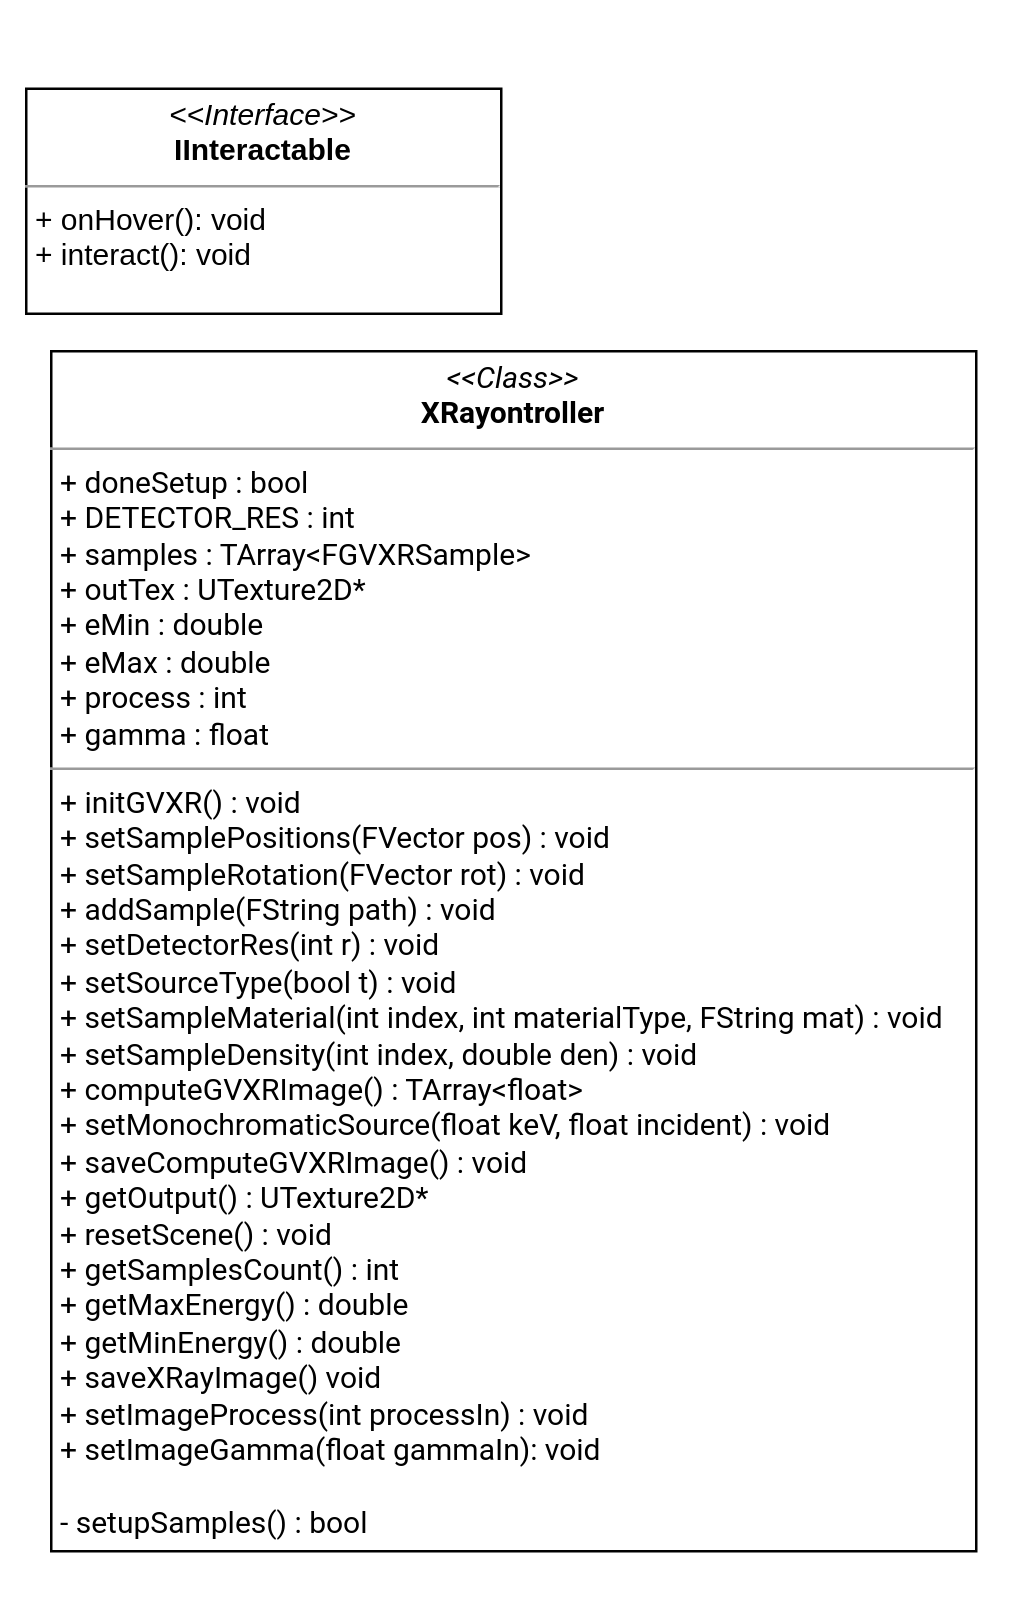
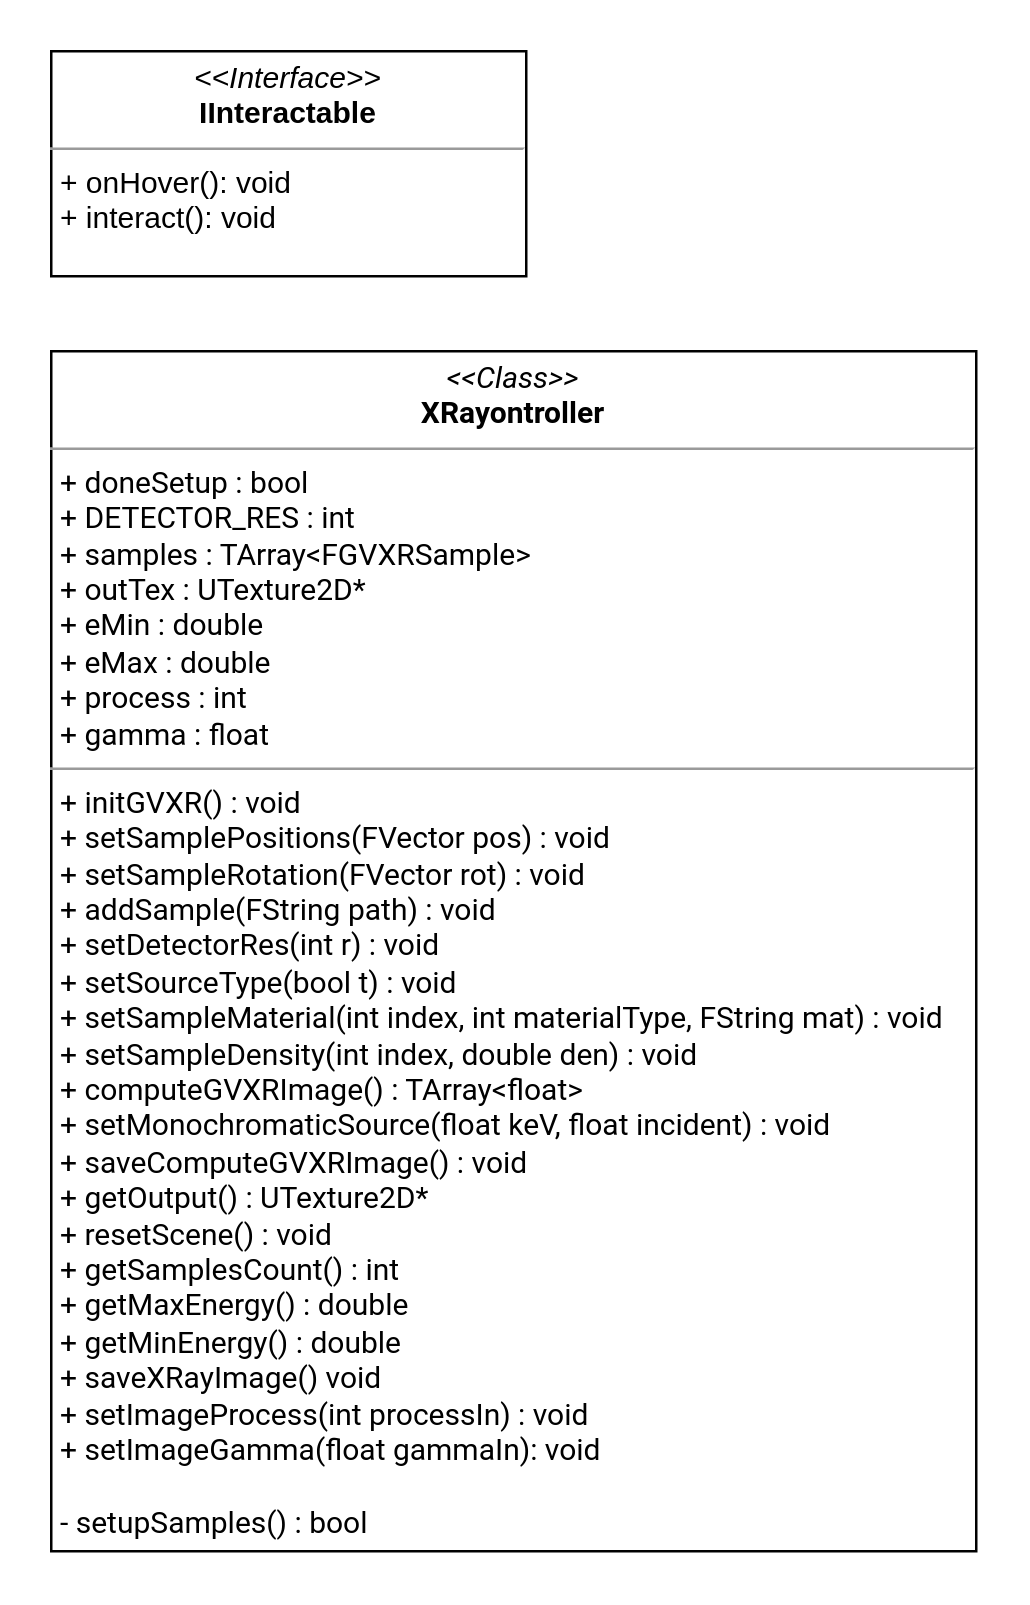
(264, 201) -> (289, 164)
